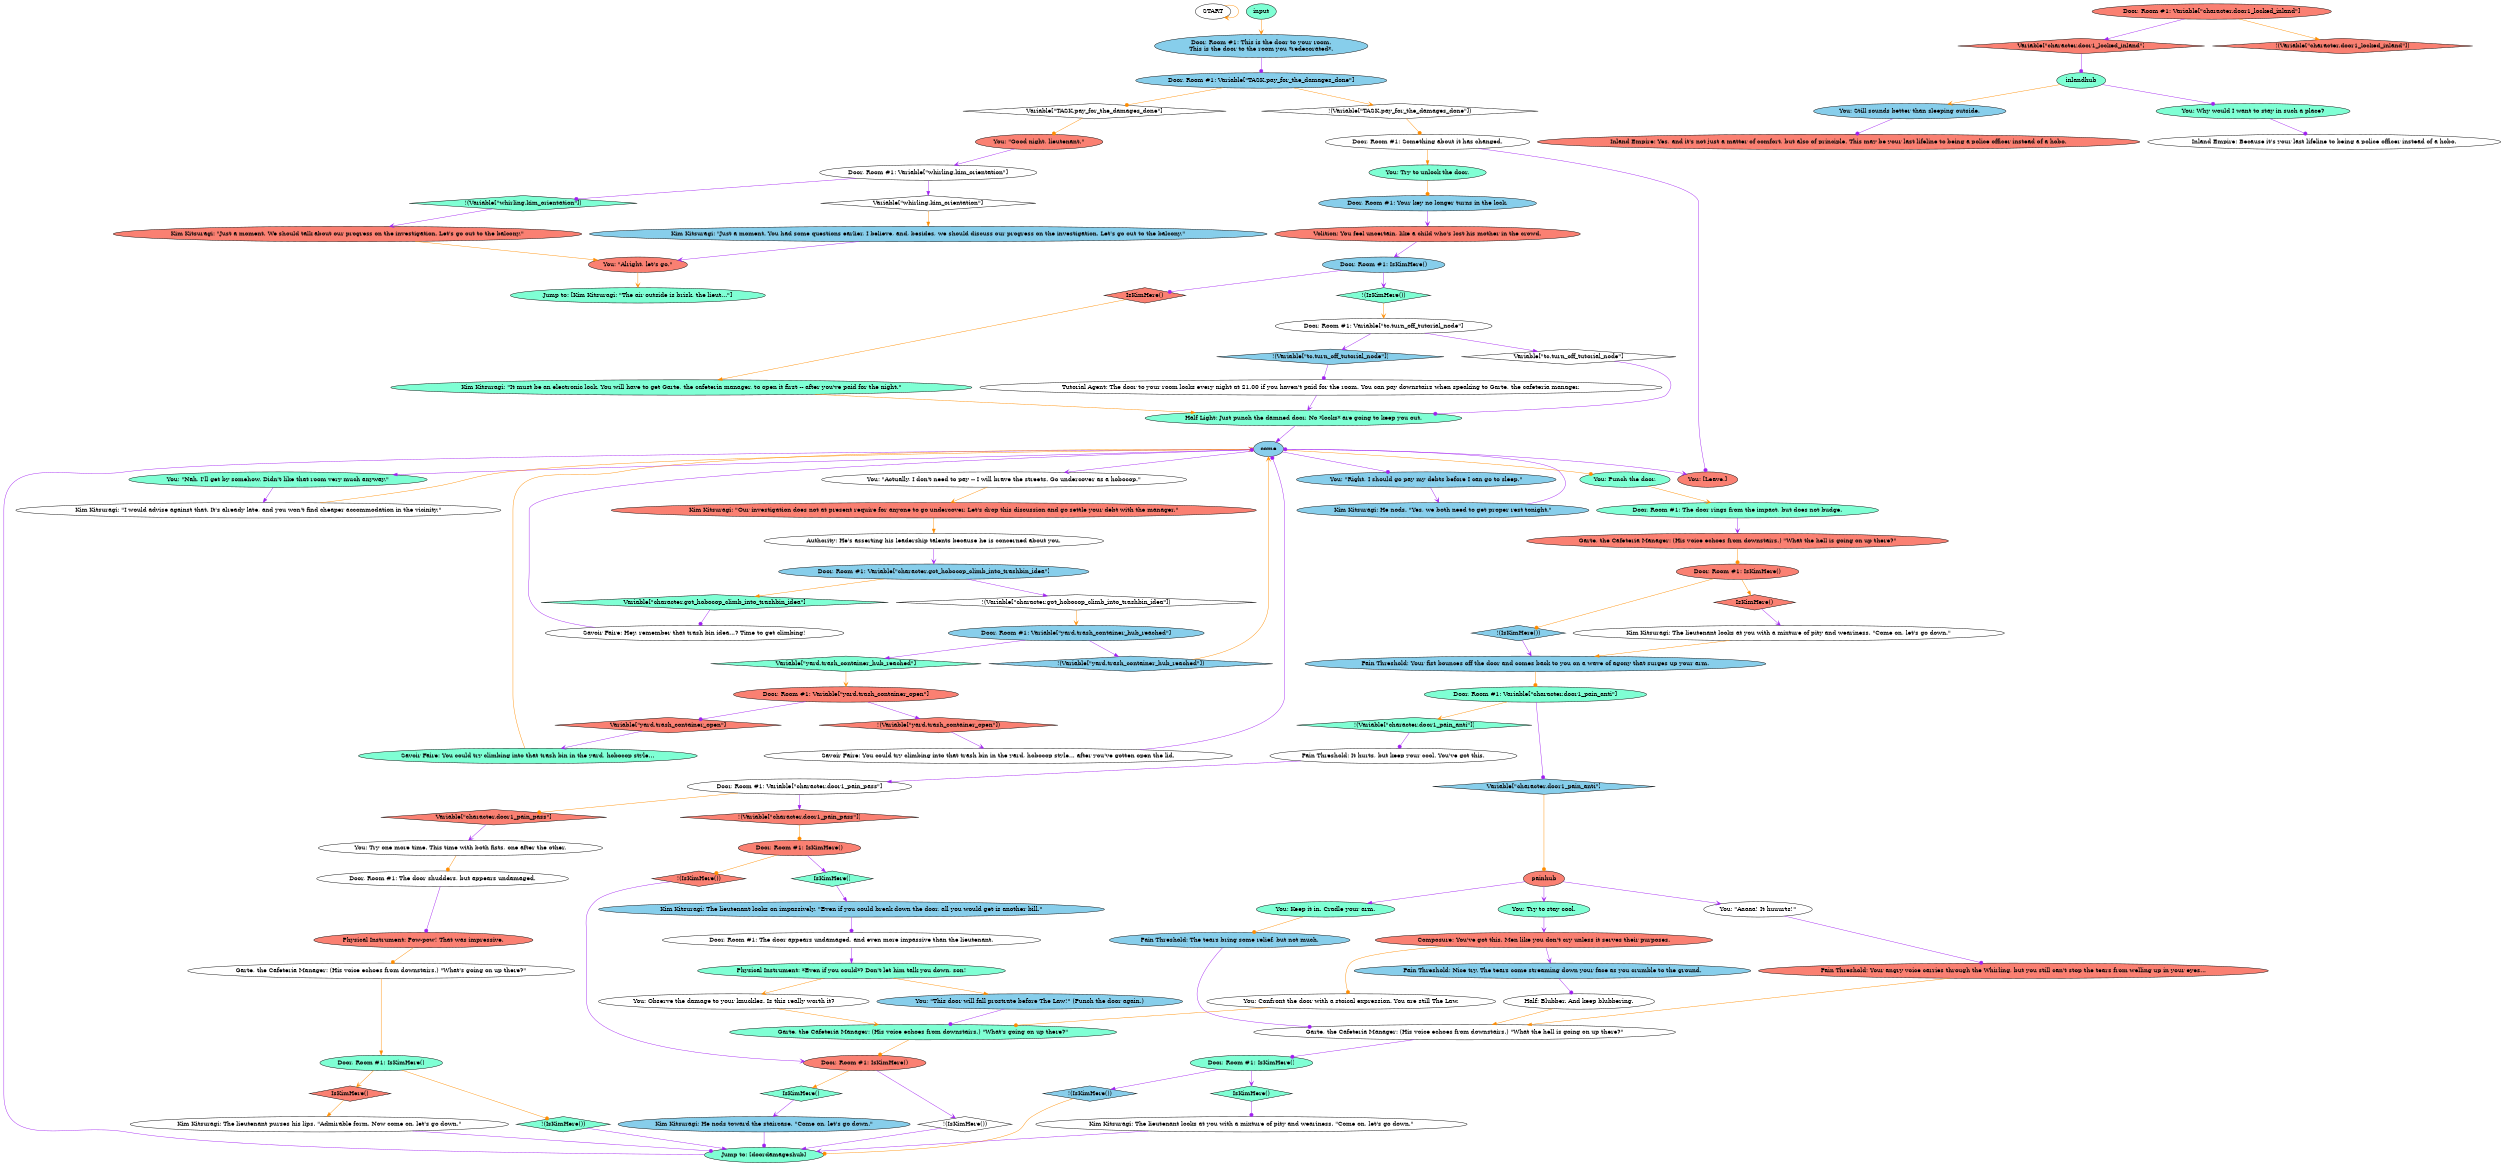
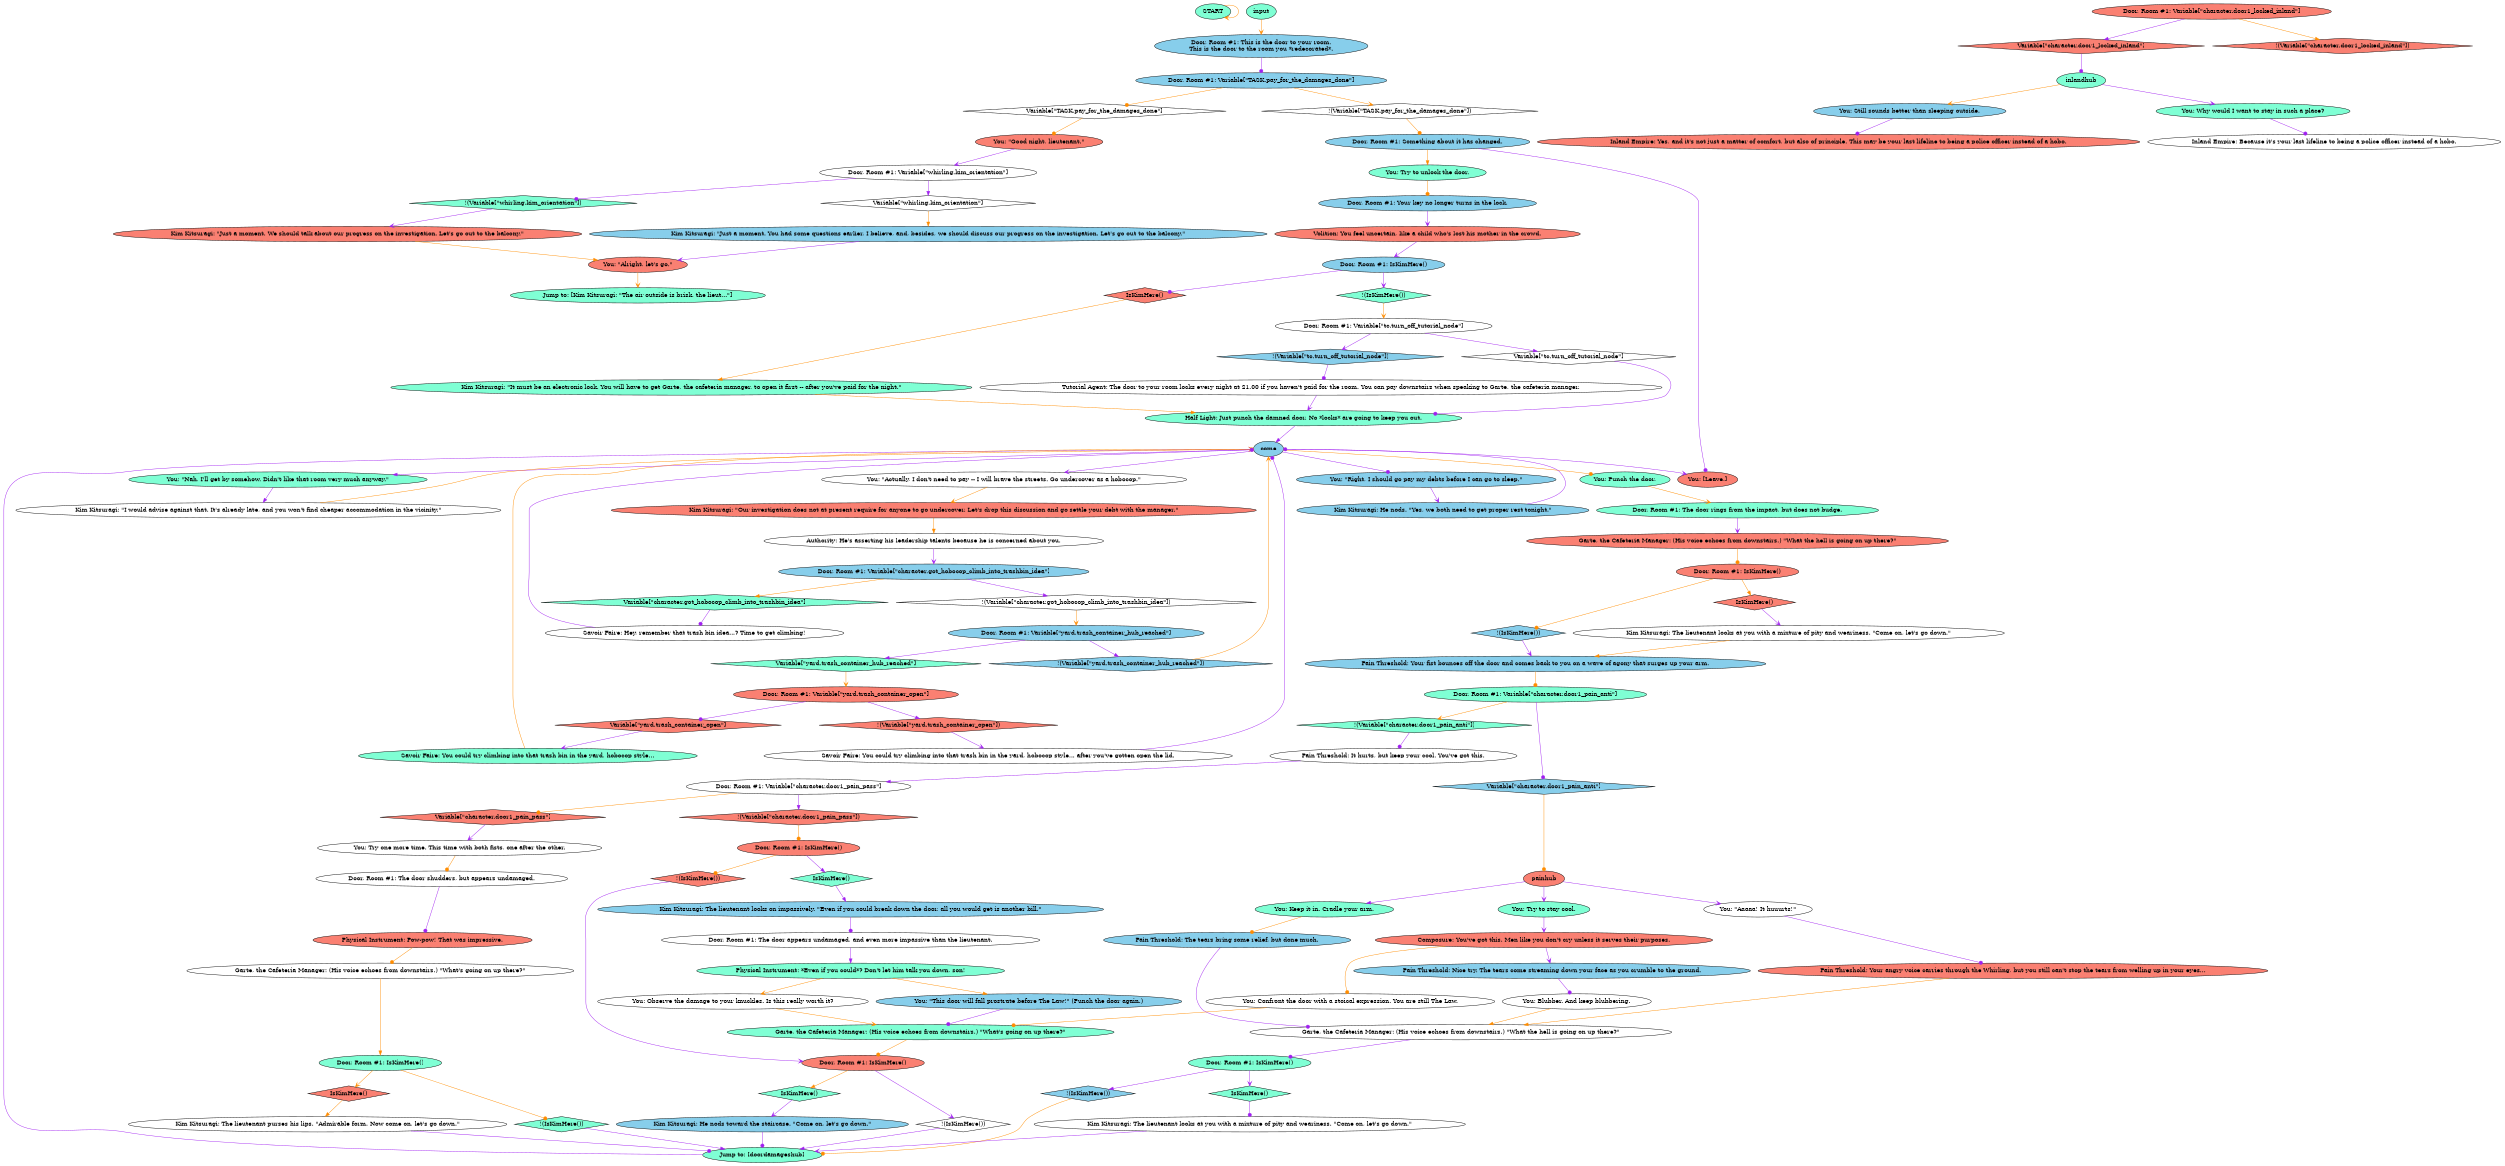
(1213, 12) -> (1213, 12)
(2157, 94) -> (2156, 94)
(1428, 142) -> (1428, 142)
(1230, 940) -> (1227, 940)
(1579, 1001) -> (1577, 1001)
